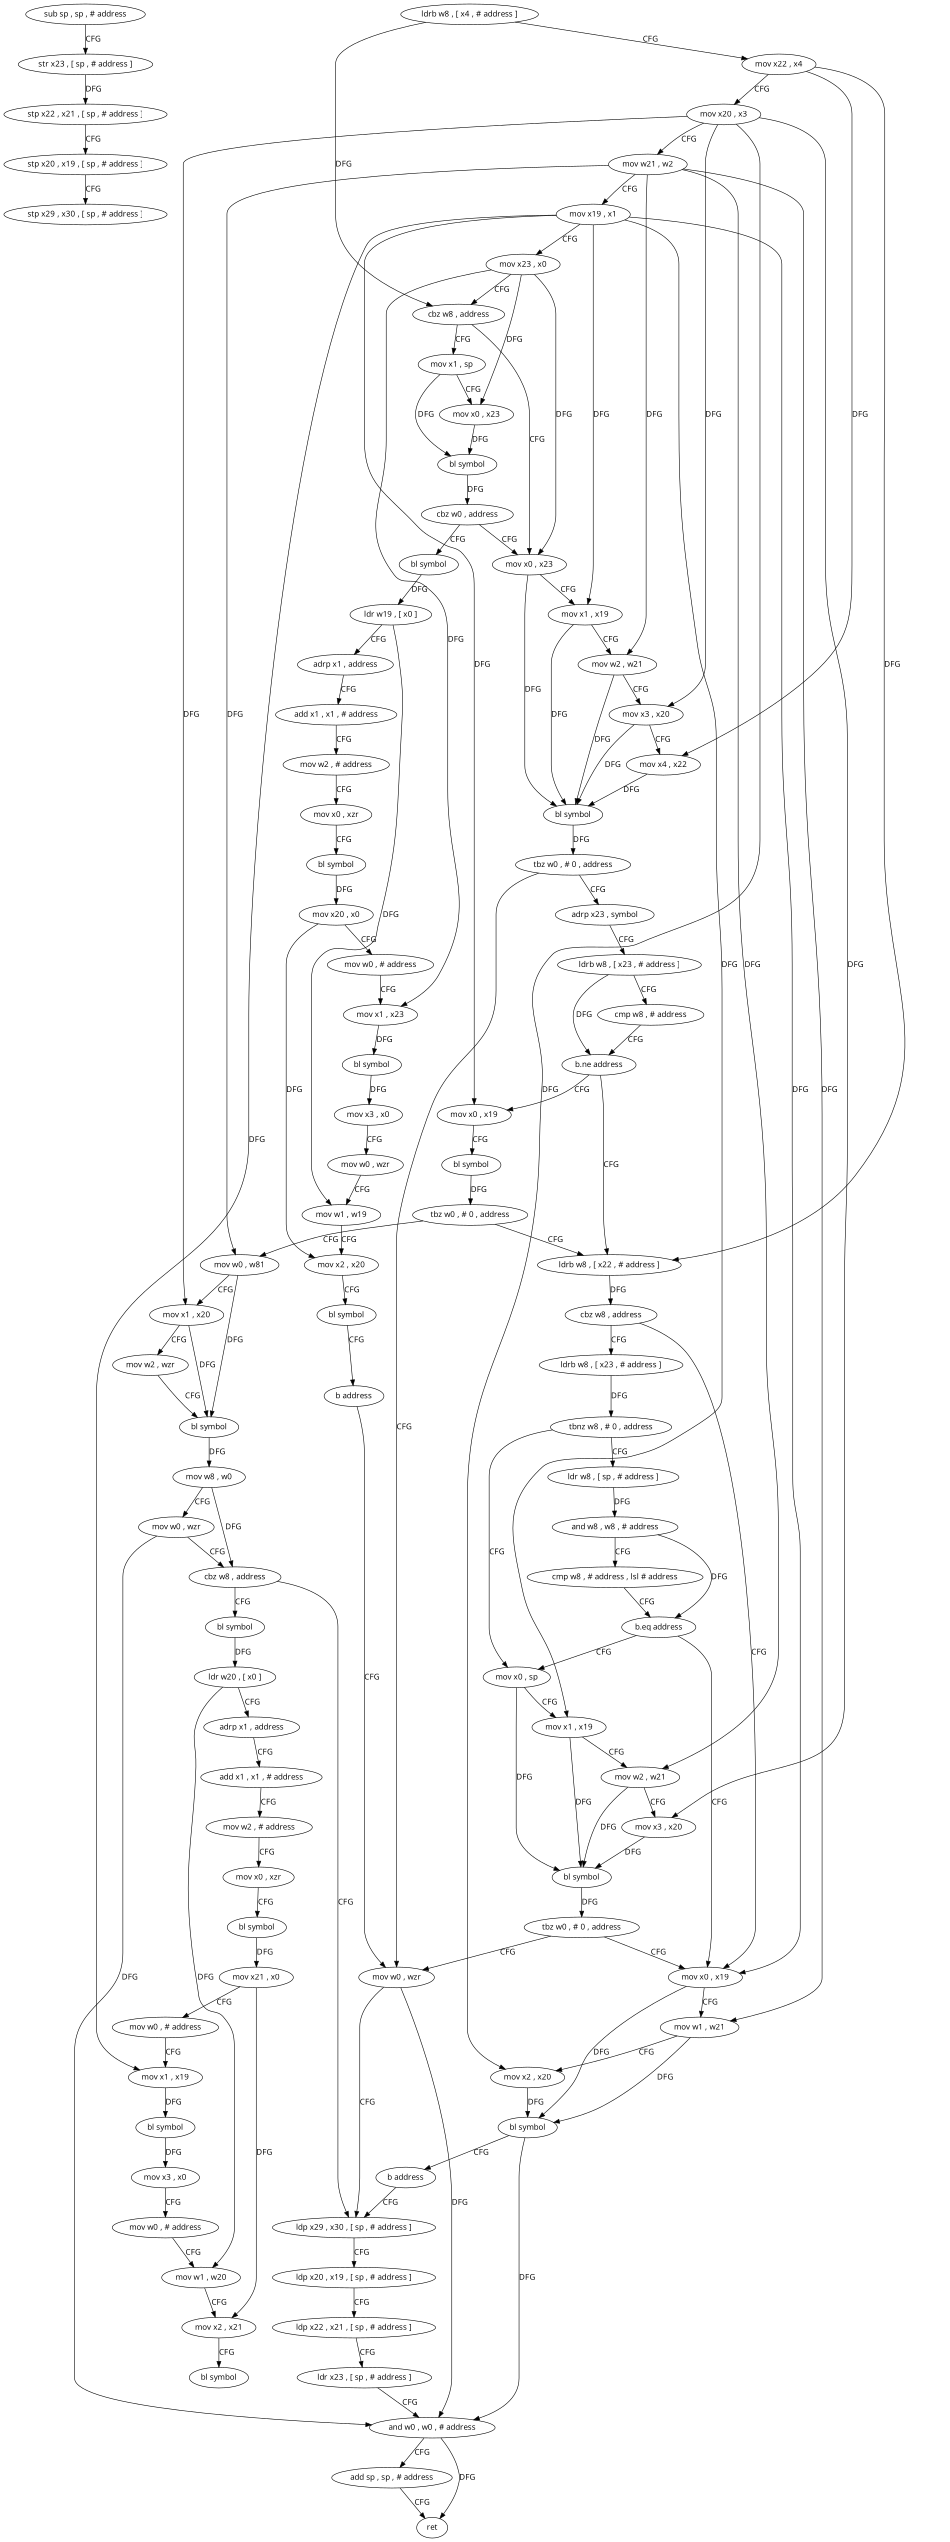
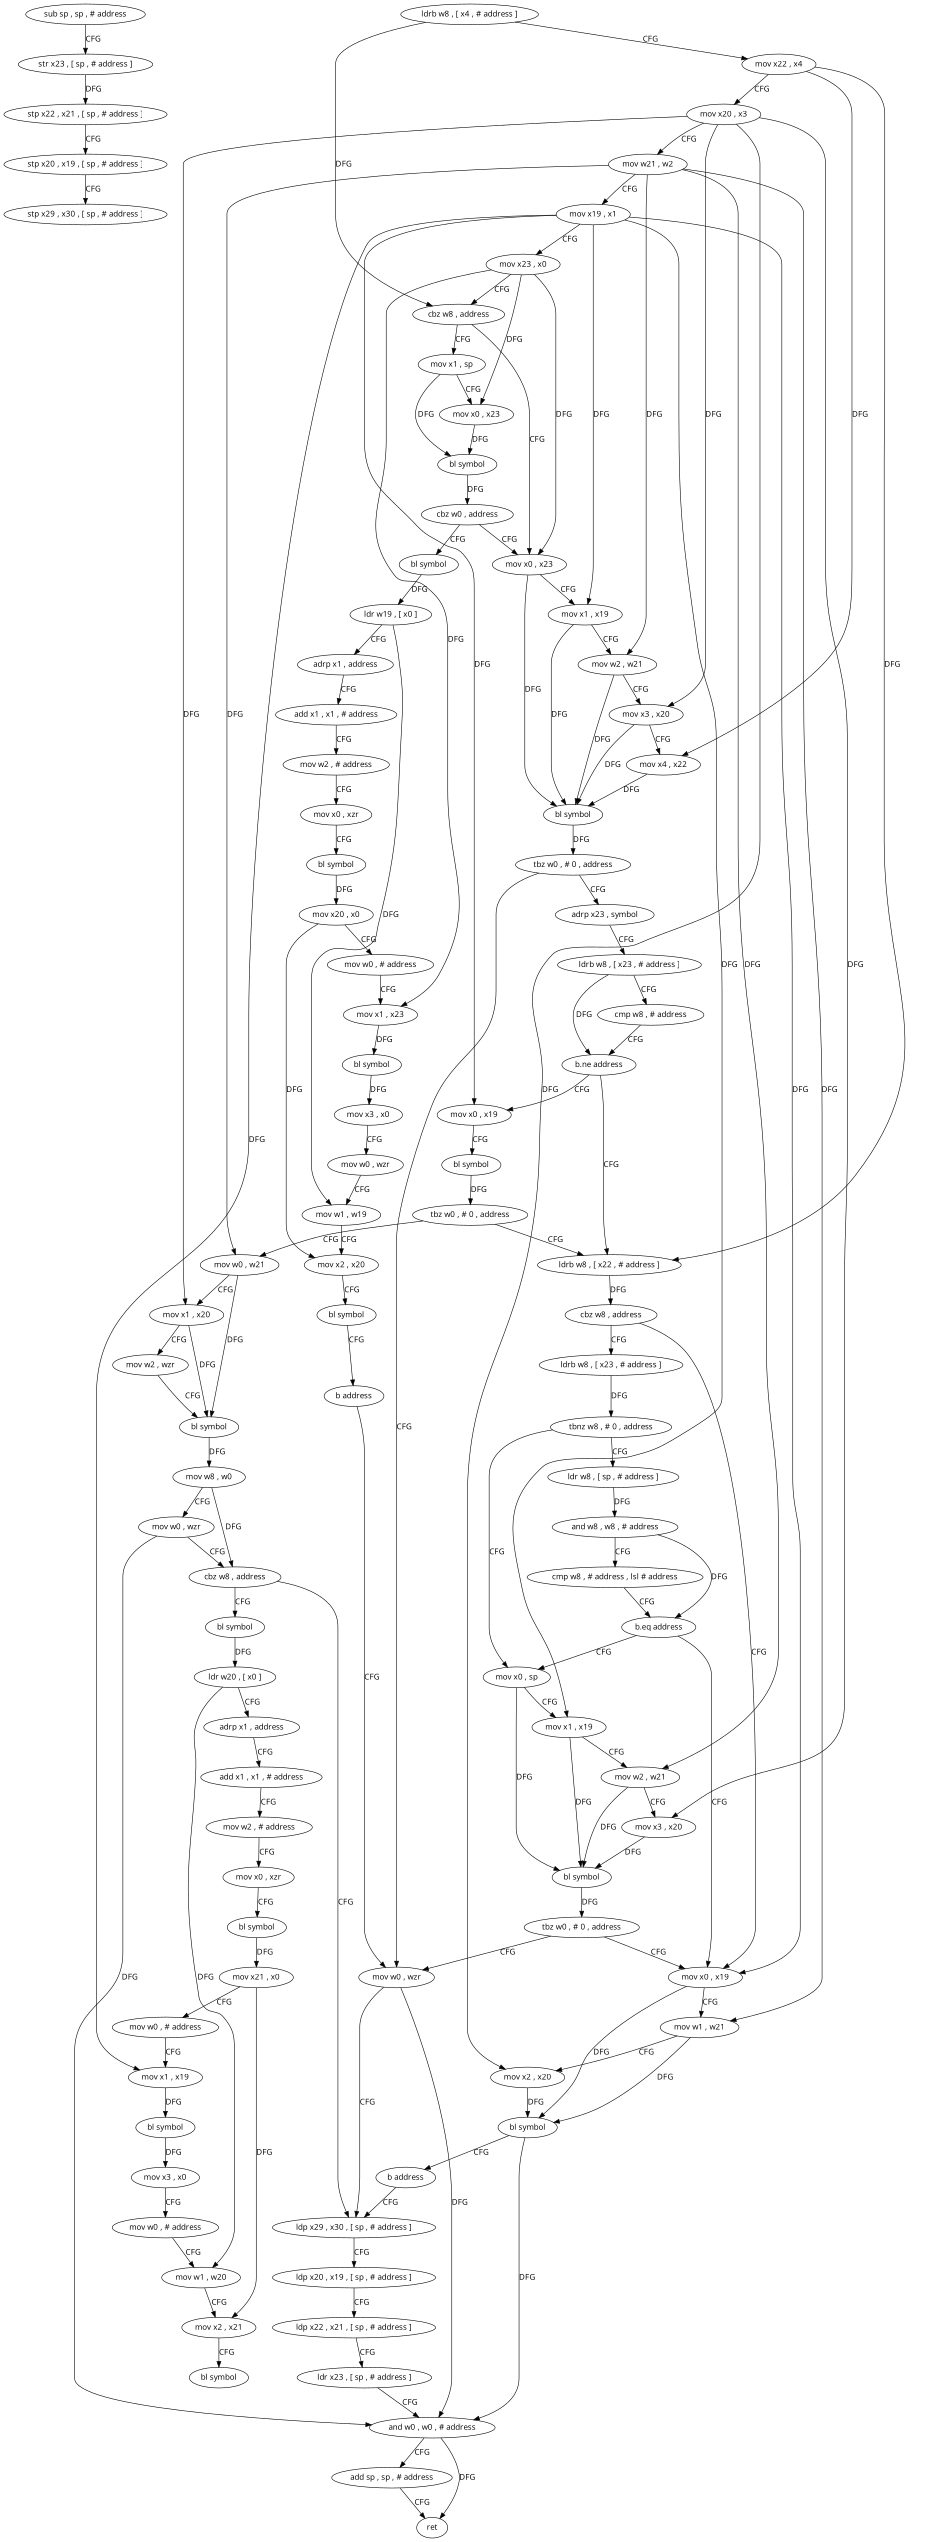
(240, 1265) -> (240, 1265)
